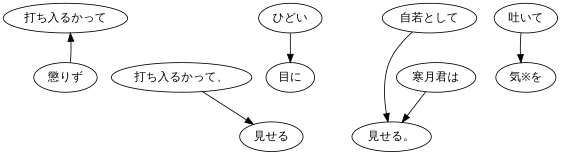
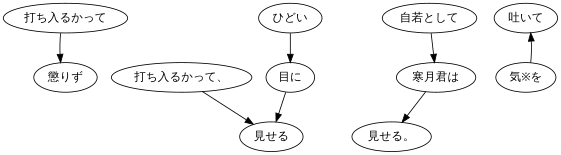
(520, 44) -> (531, 52)
(71, 52) -> (60, 44)
(387, 69) -> (432, 44)
none -> (282, 103)
